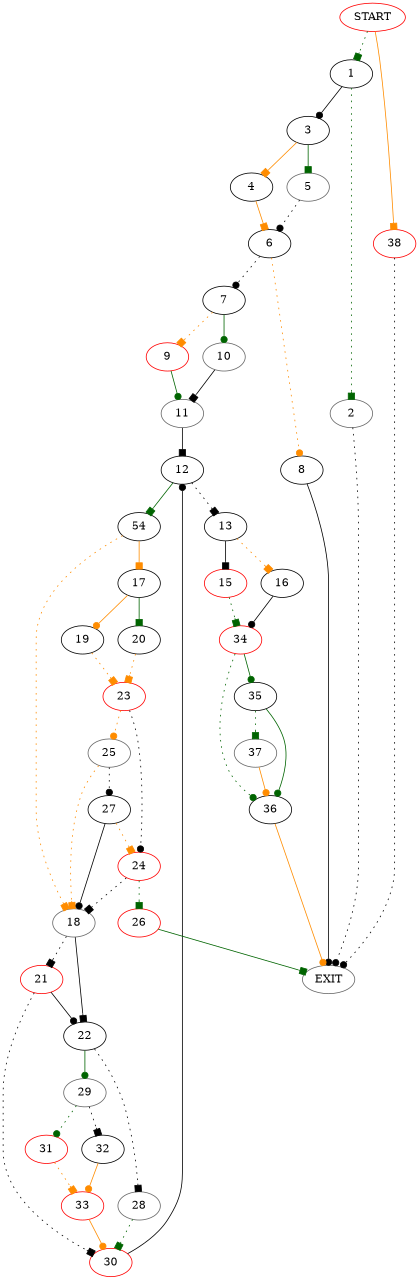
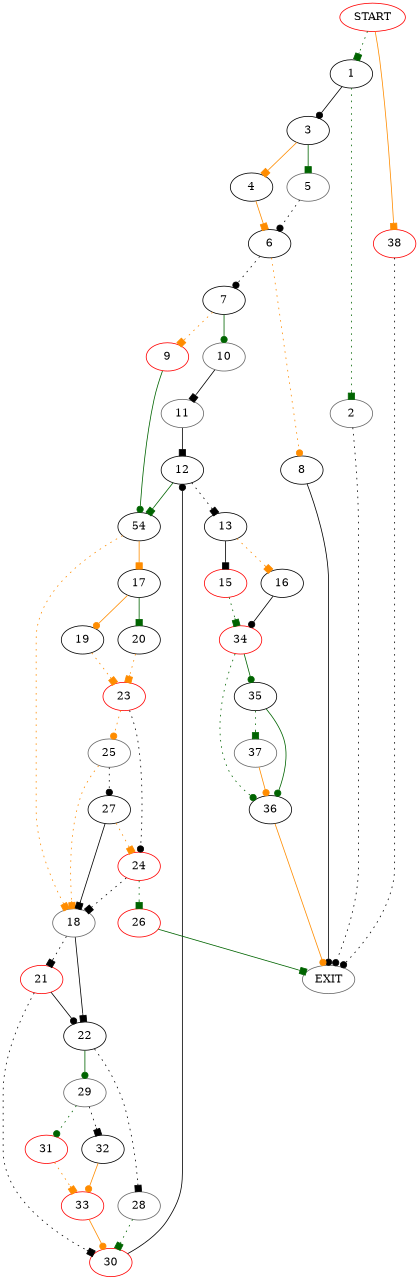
(174, 382) -> (147, 438)
(93, 863) -> (93, 863)
